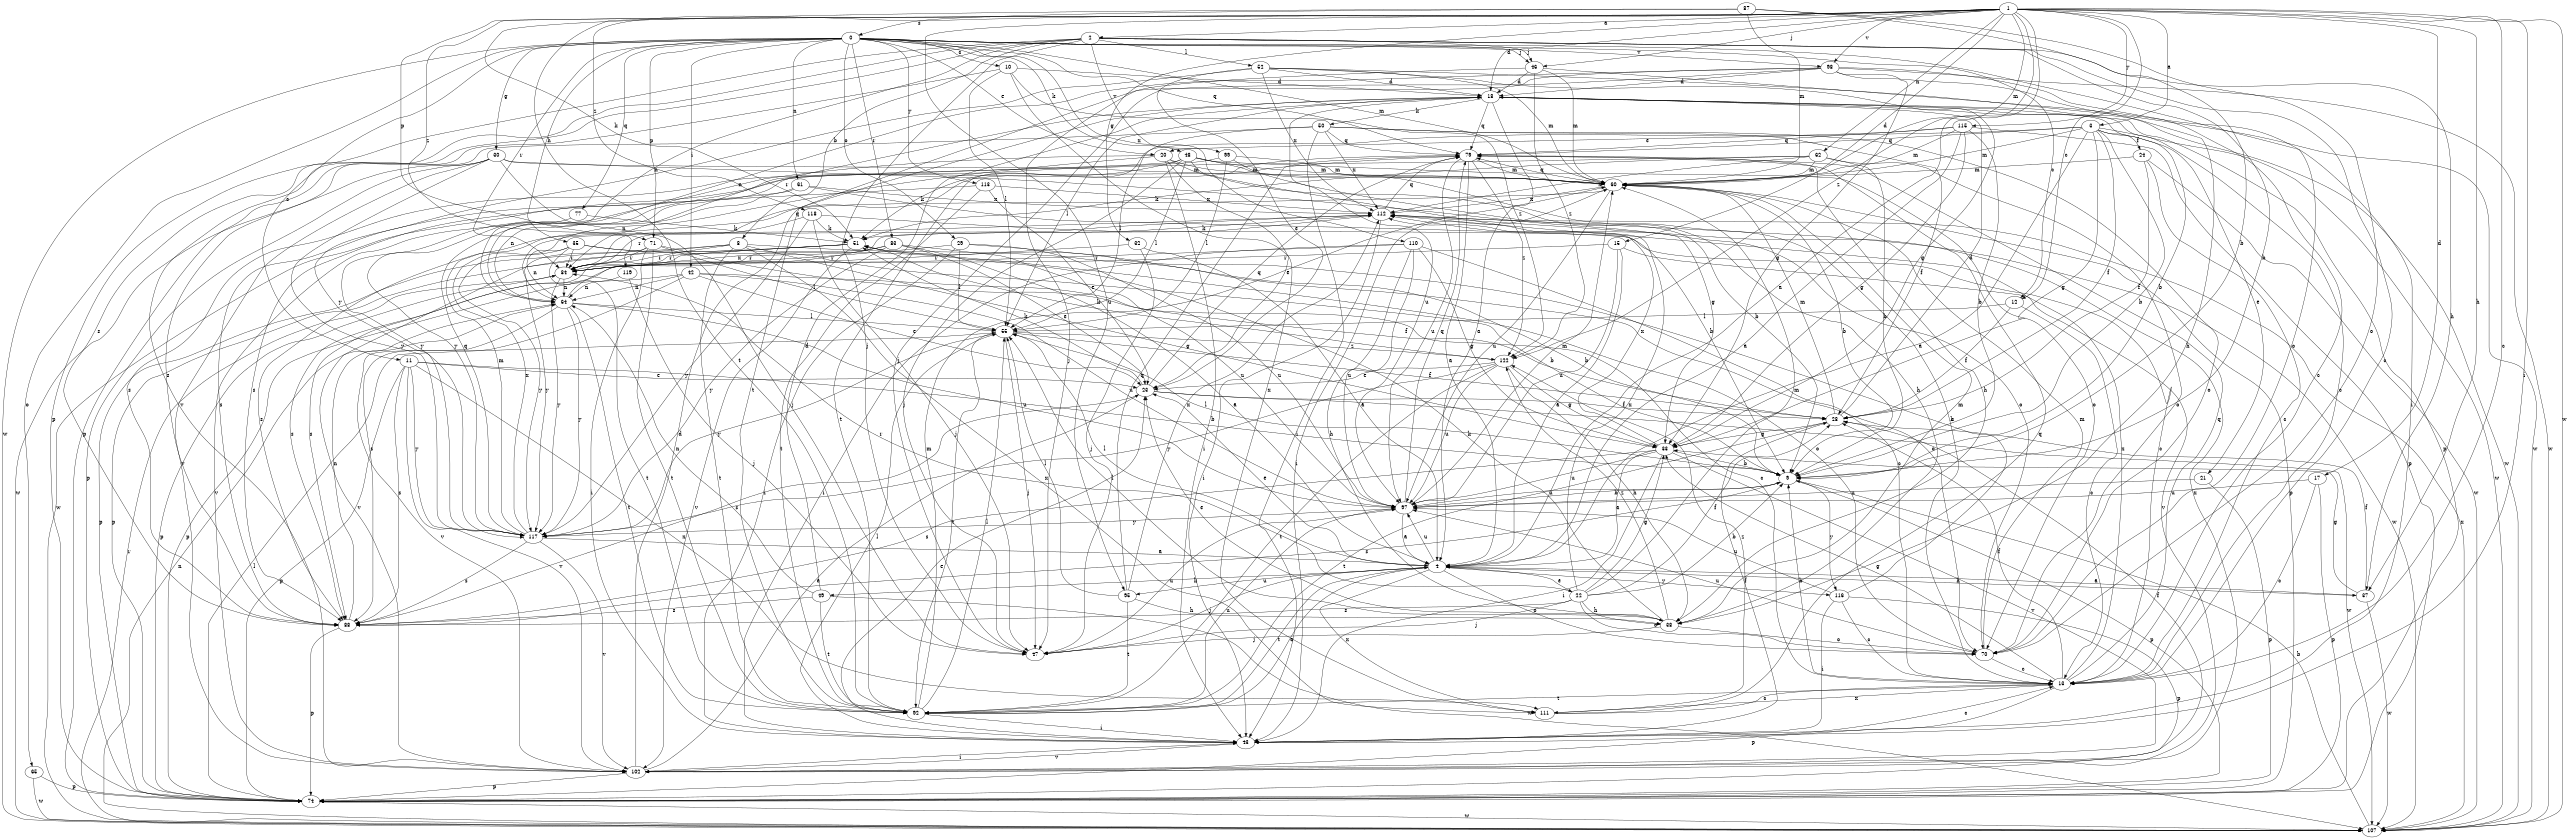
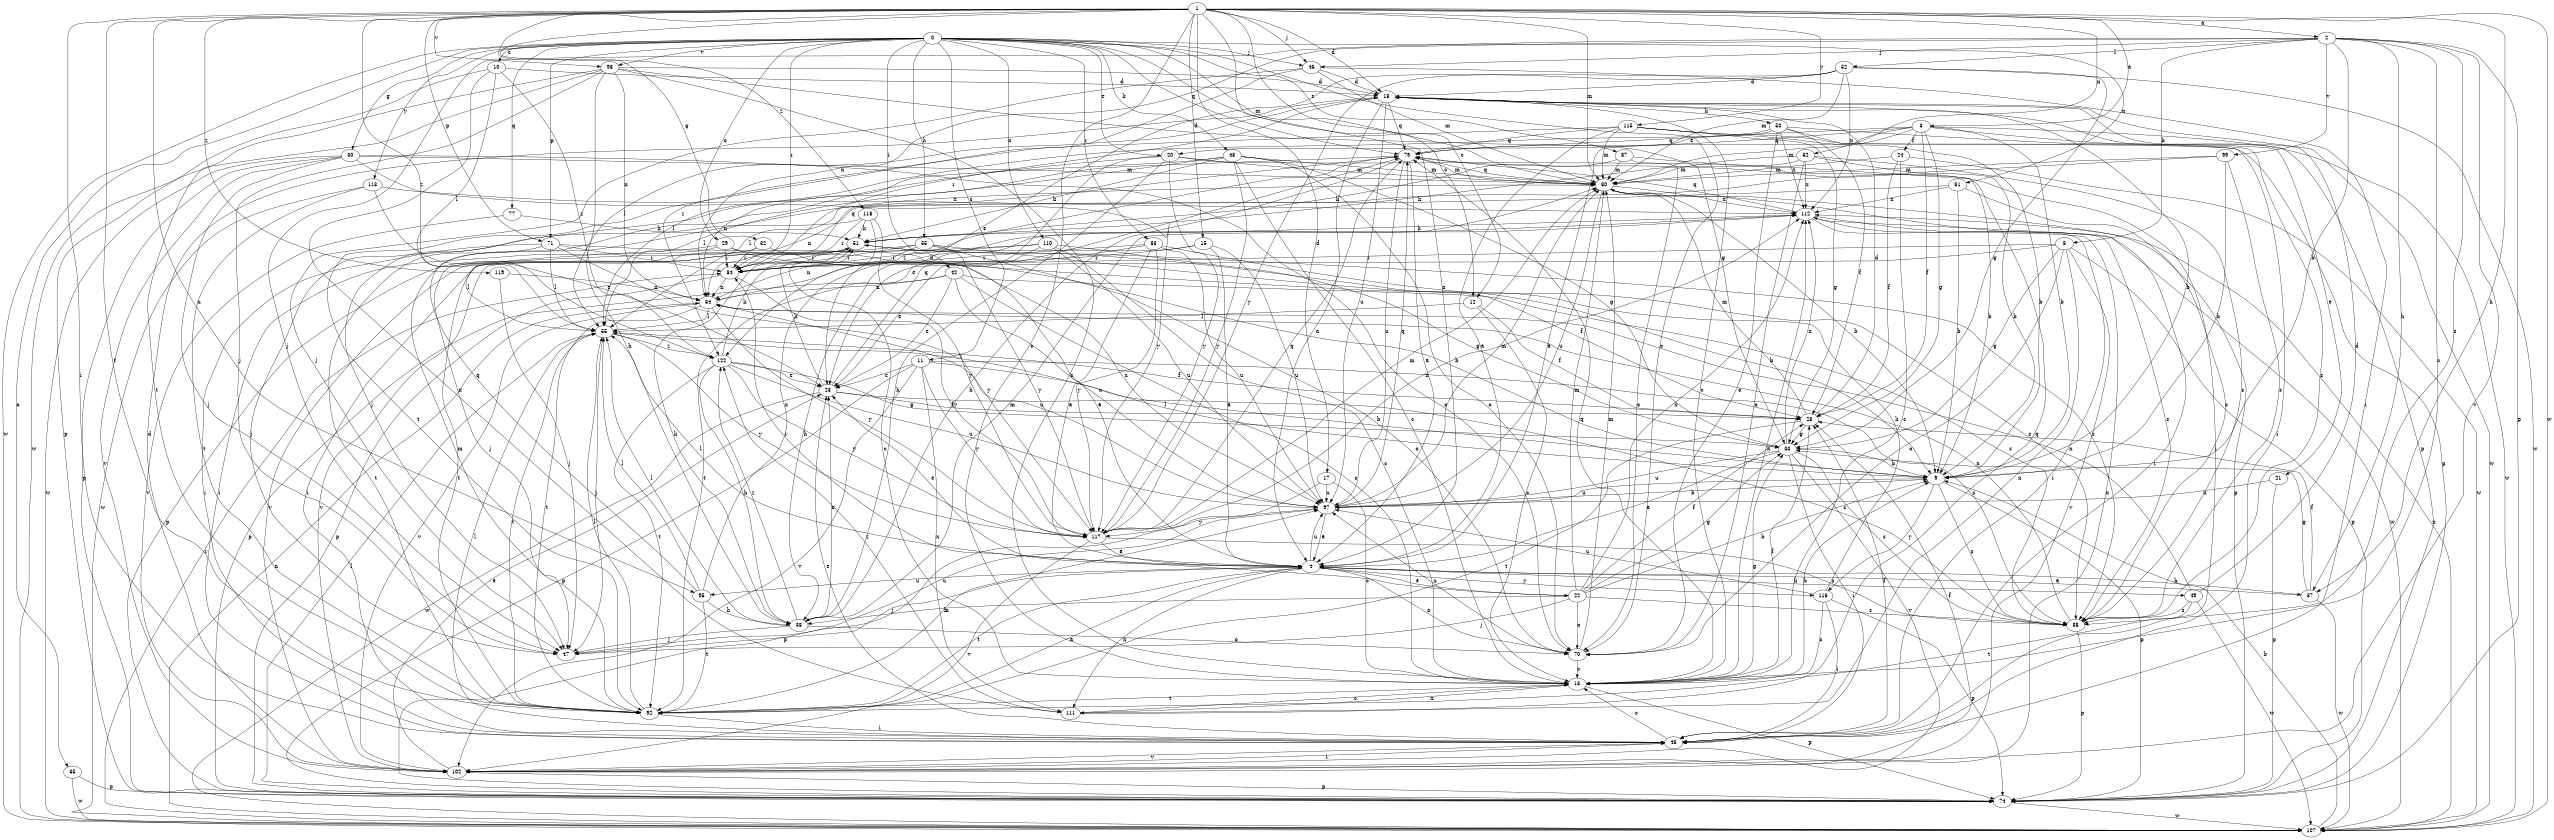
(1101, 14) -> (1284, 78)
